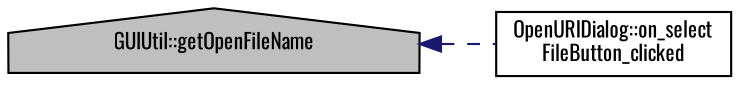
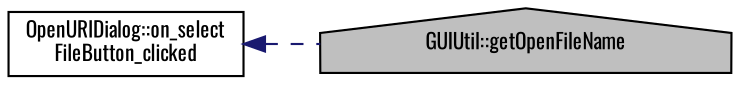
(469, 44) -> (293, 44)
